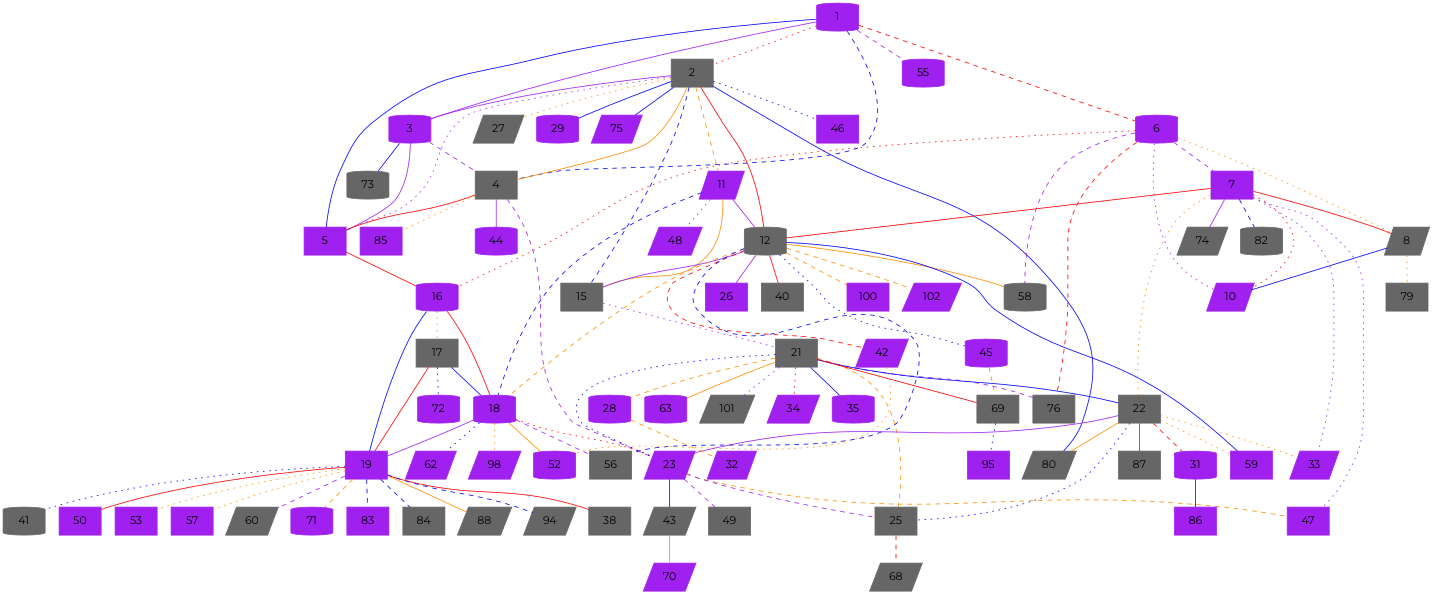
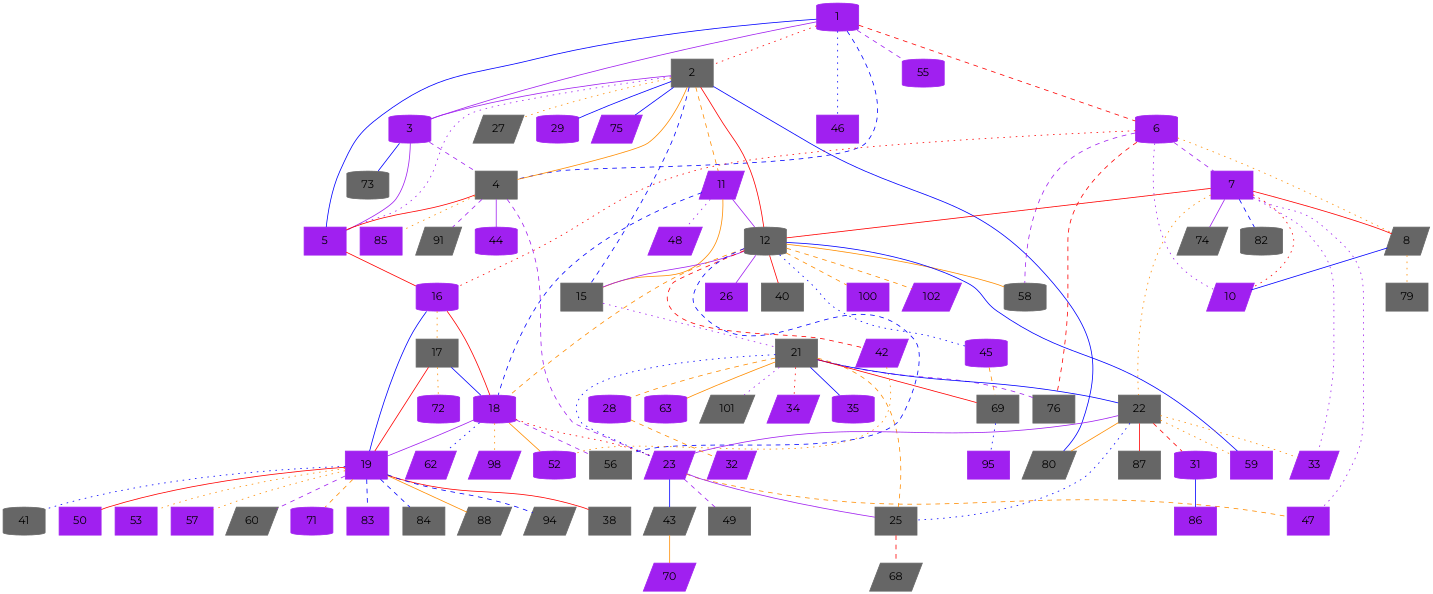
(765, 100) -> (838, 73)
none -> (439, 241)
(438, 381) -> (438, 381)
(780, 499) -> (780, 499)
